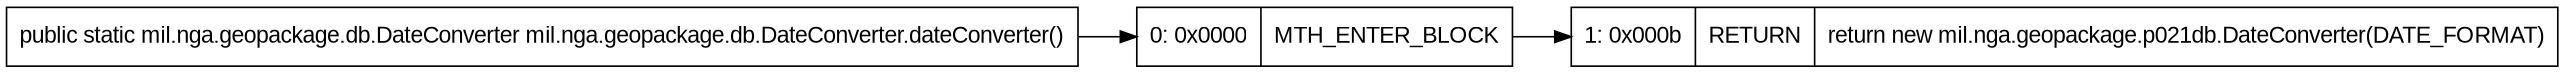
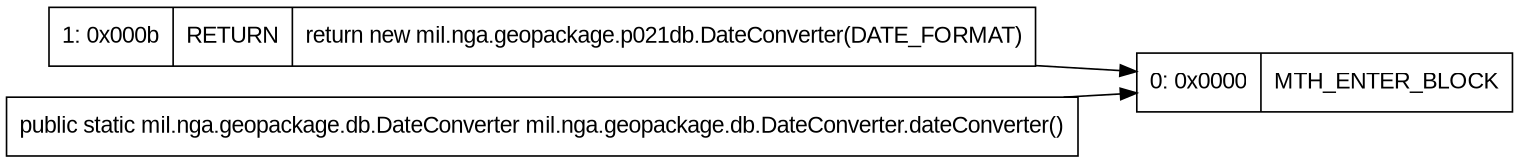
(1534, 37) -> (1078, 68)
